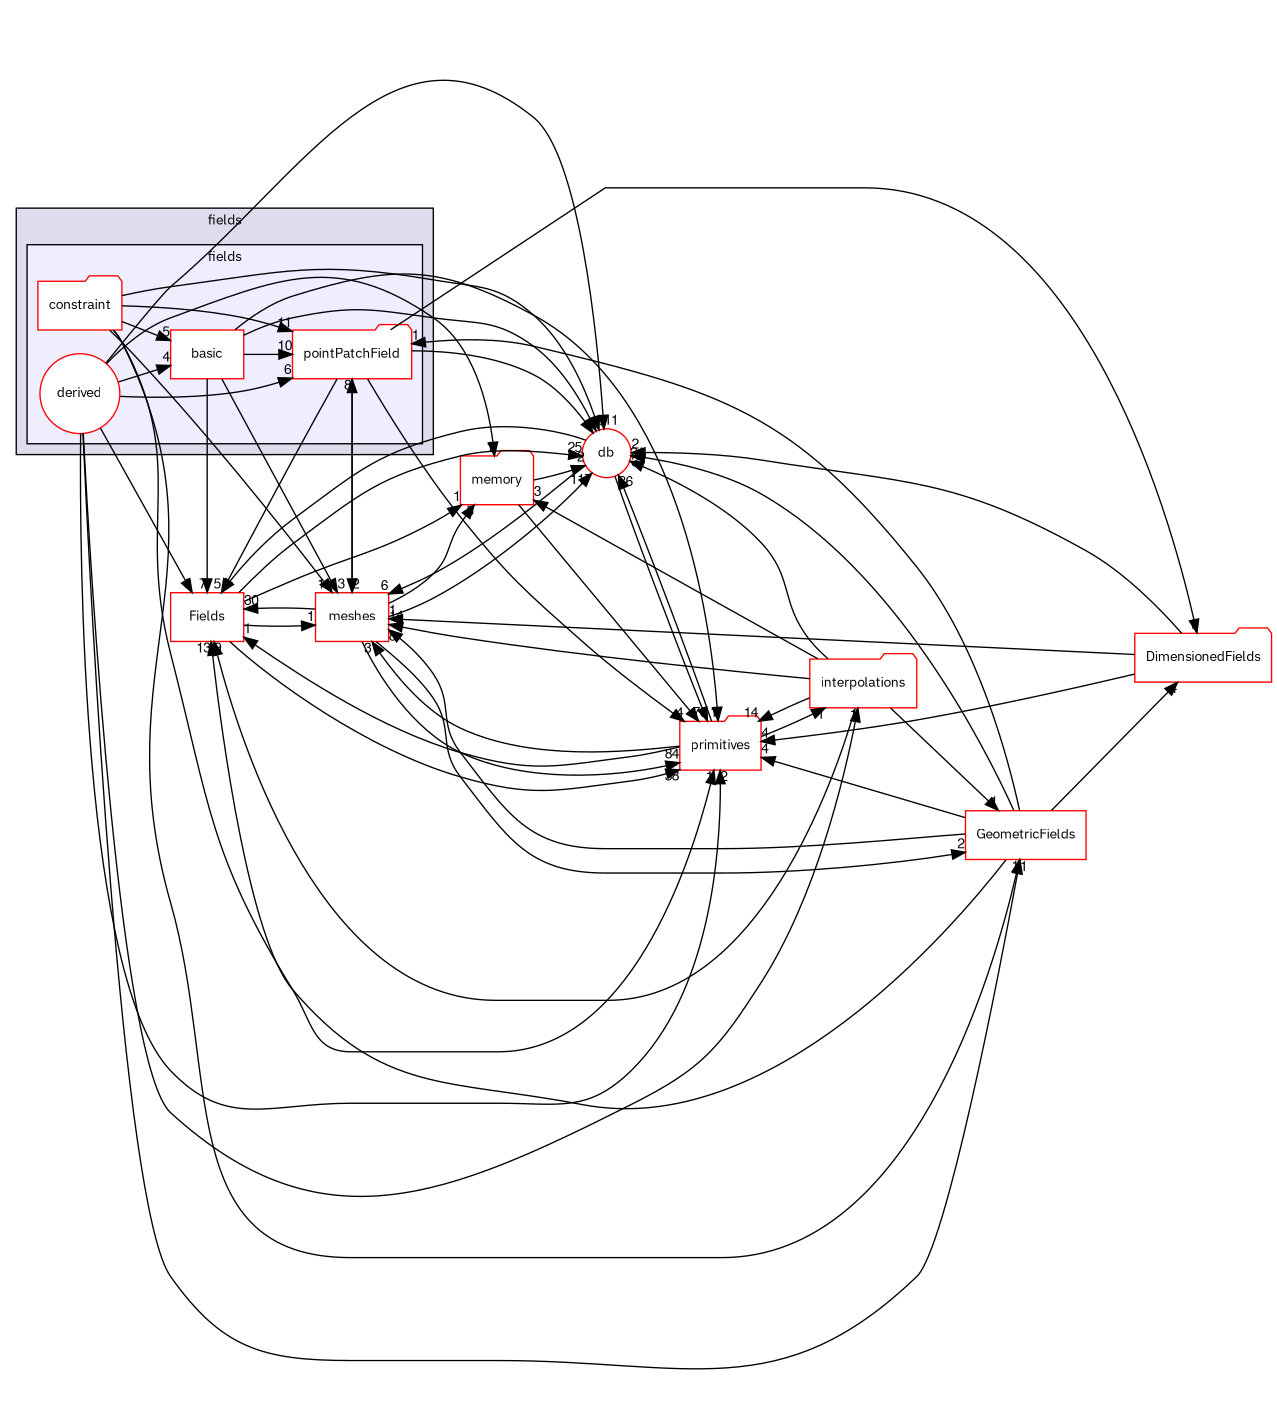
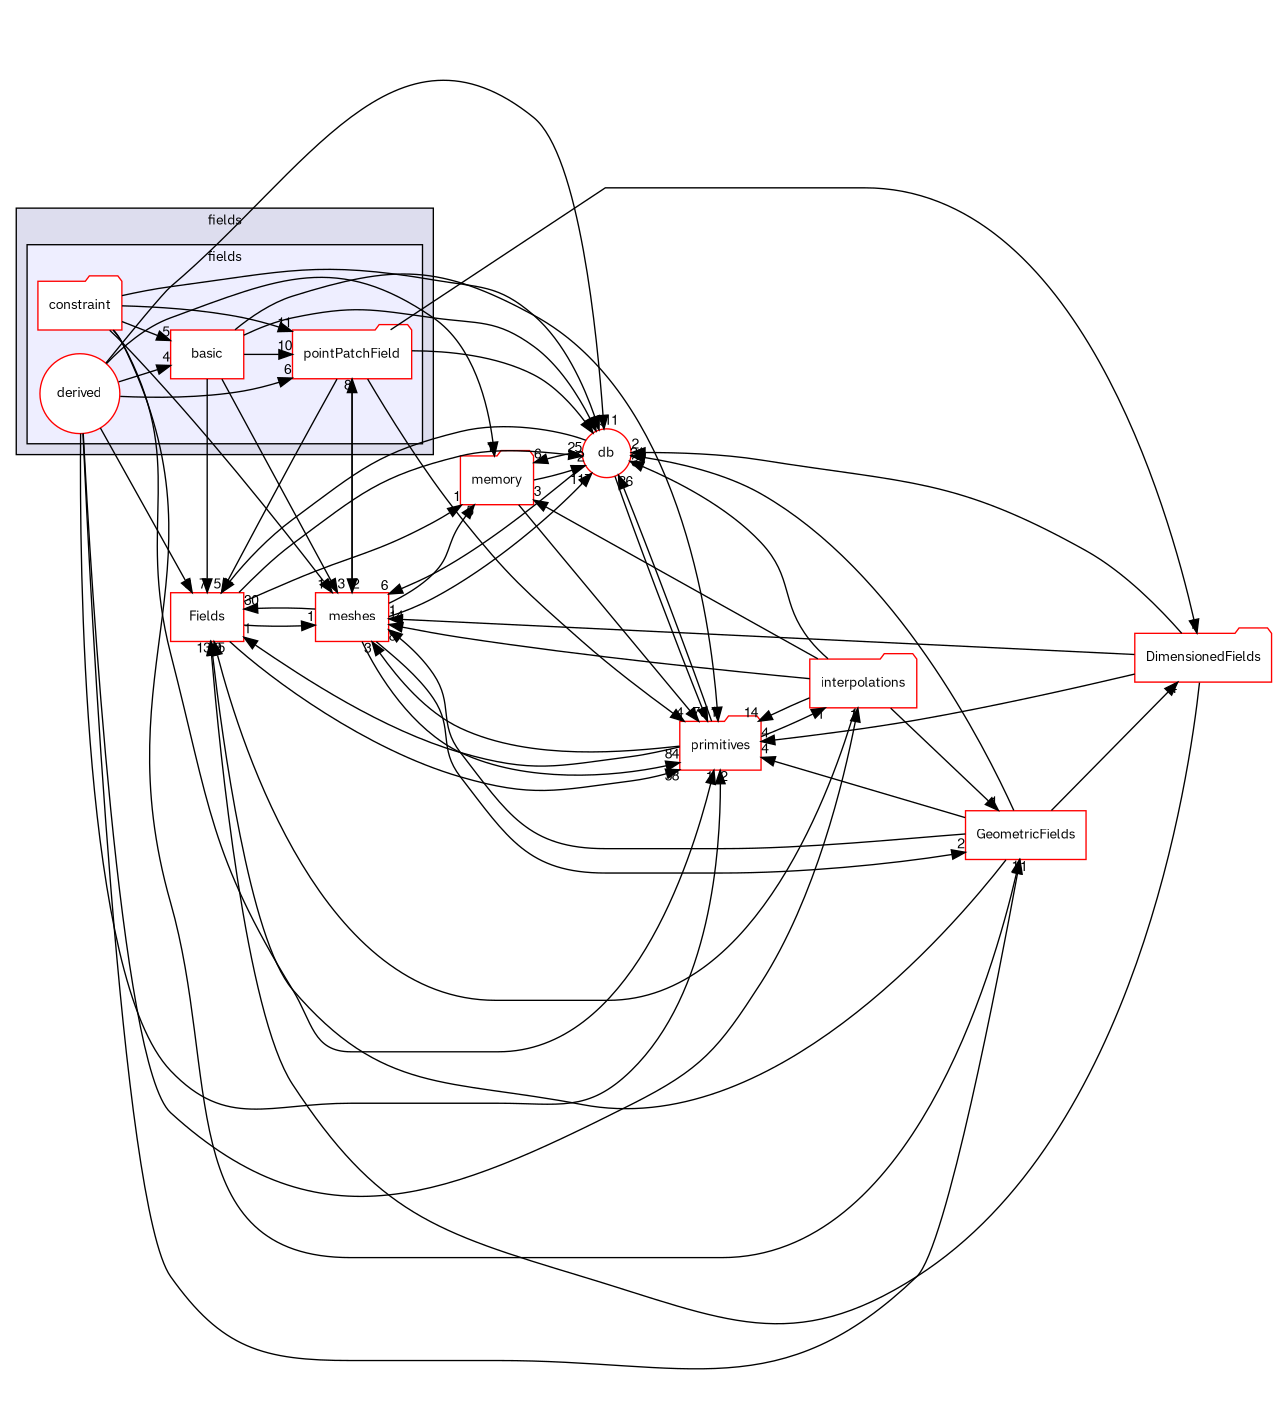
(798, 447) -> none
none -> (565, 455)
none -> (693, 1310)
